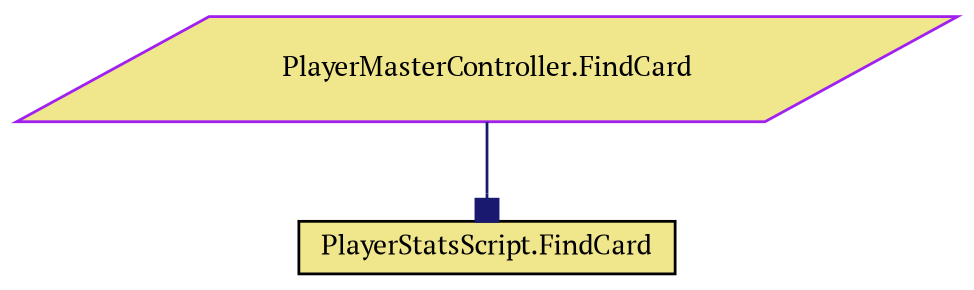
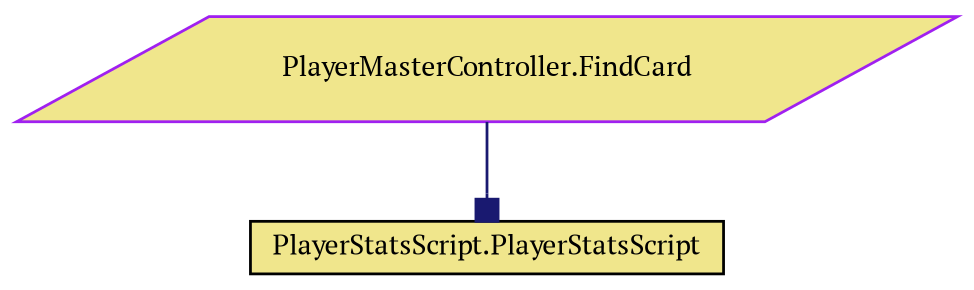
(487, 248) -> (487, 248)
